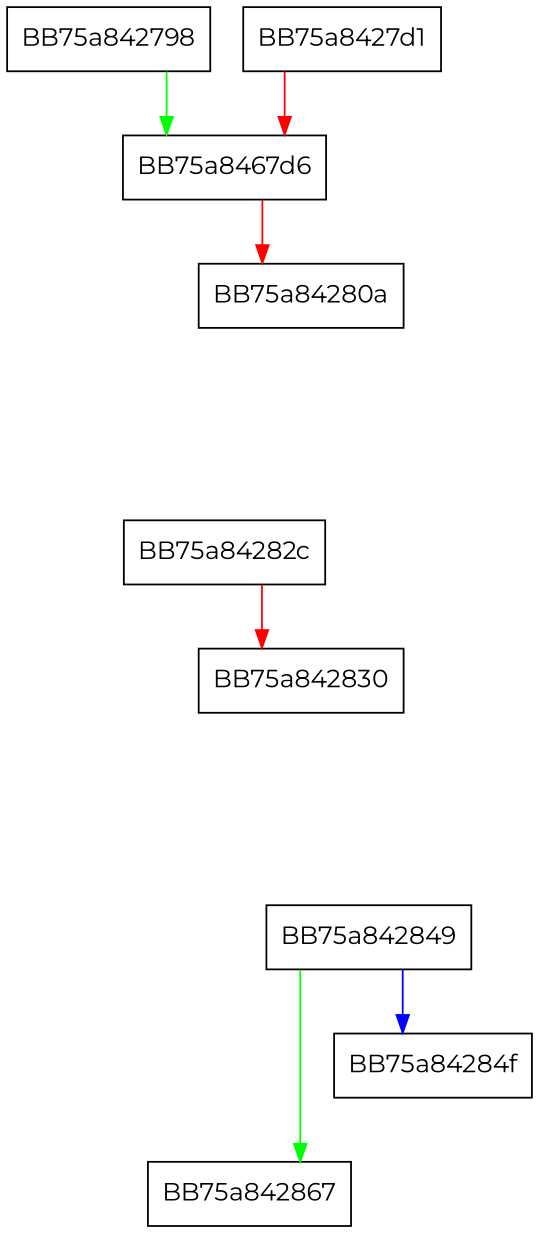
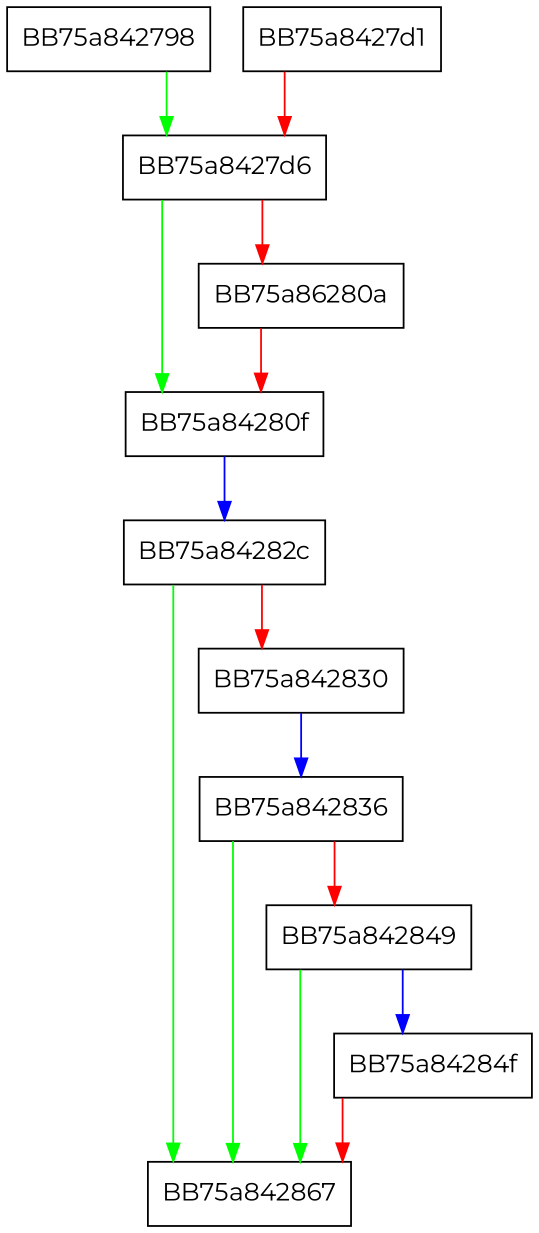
(225, 168) -> (225, 168)
(301, 296) -> (301, 296)
none -> (225, 424)
none -> (301, 809)
none -> (173, 864)
none -> (343, 1121)
